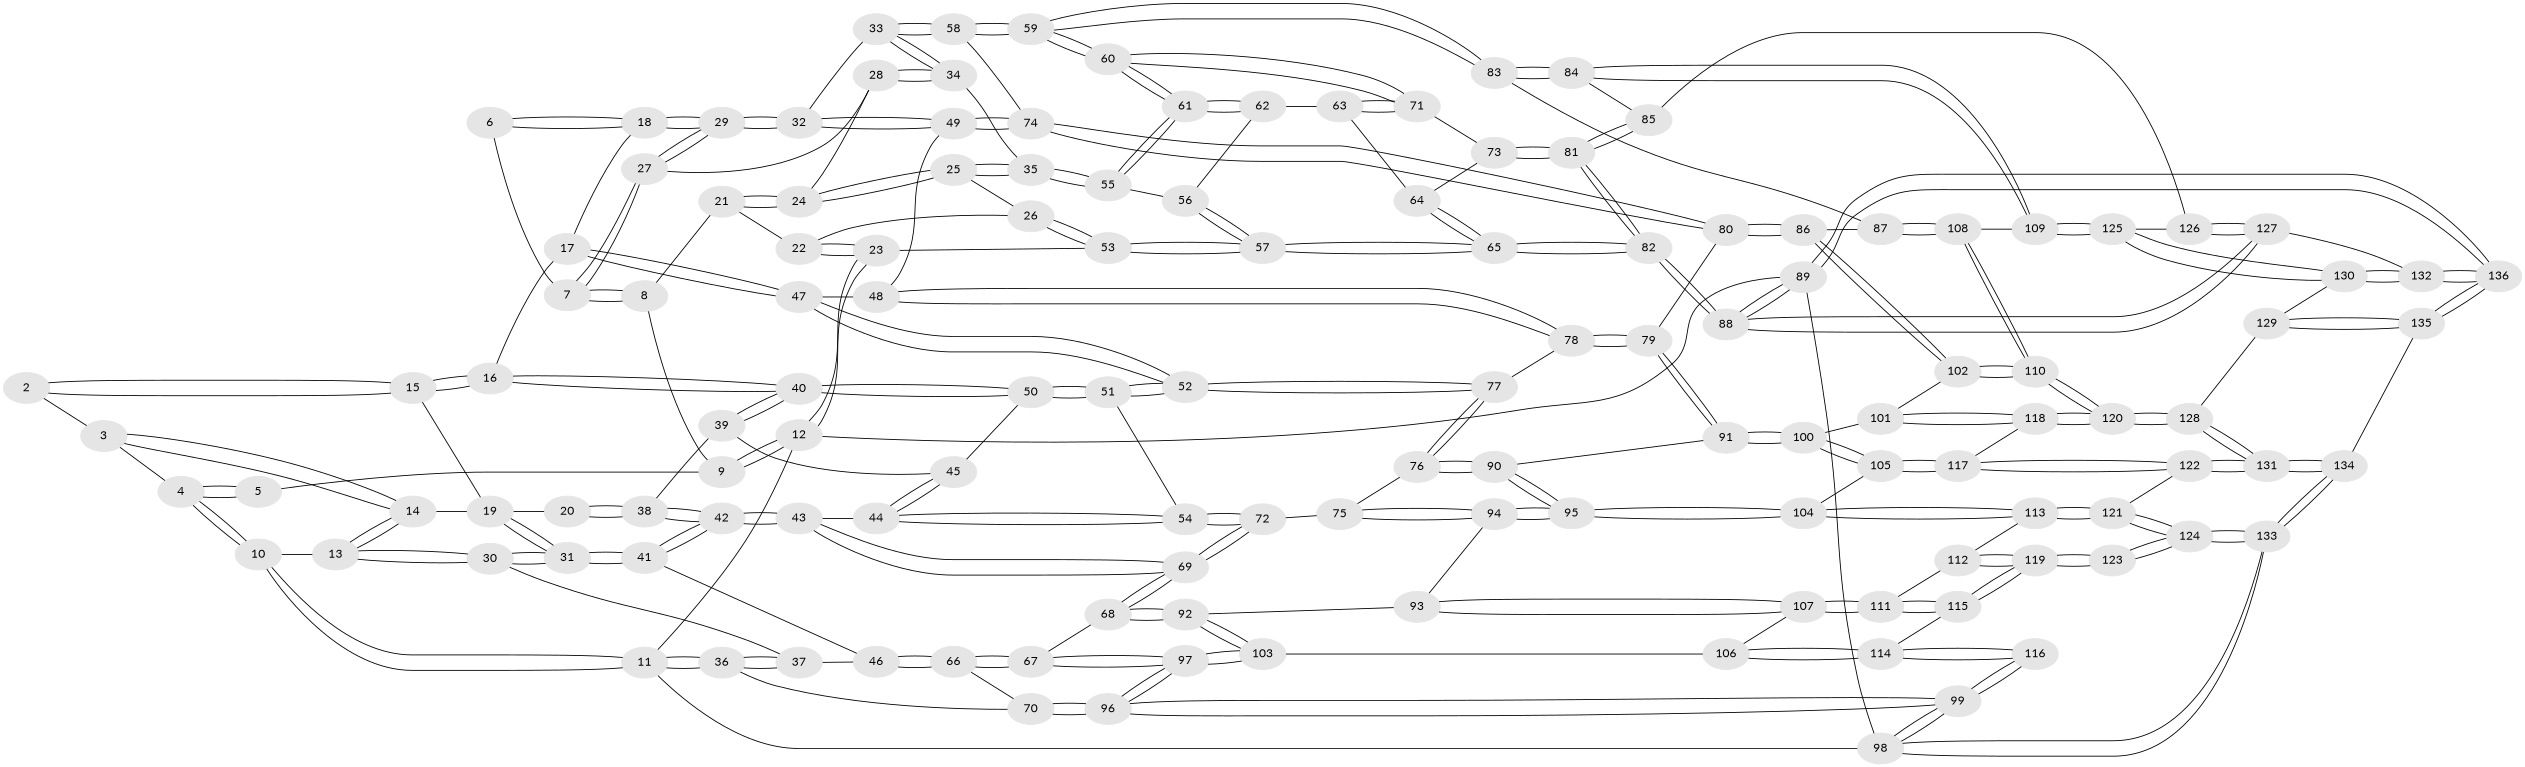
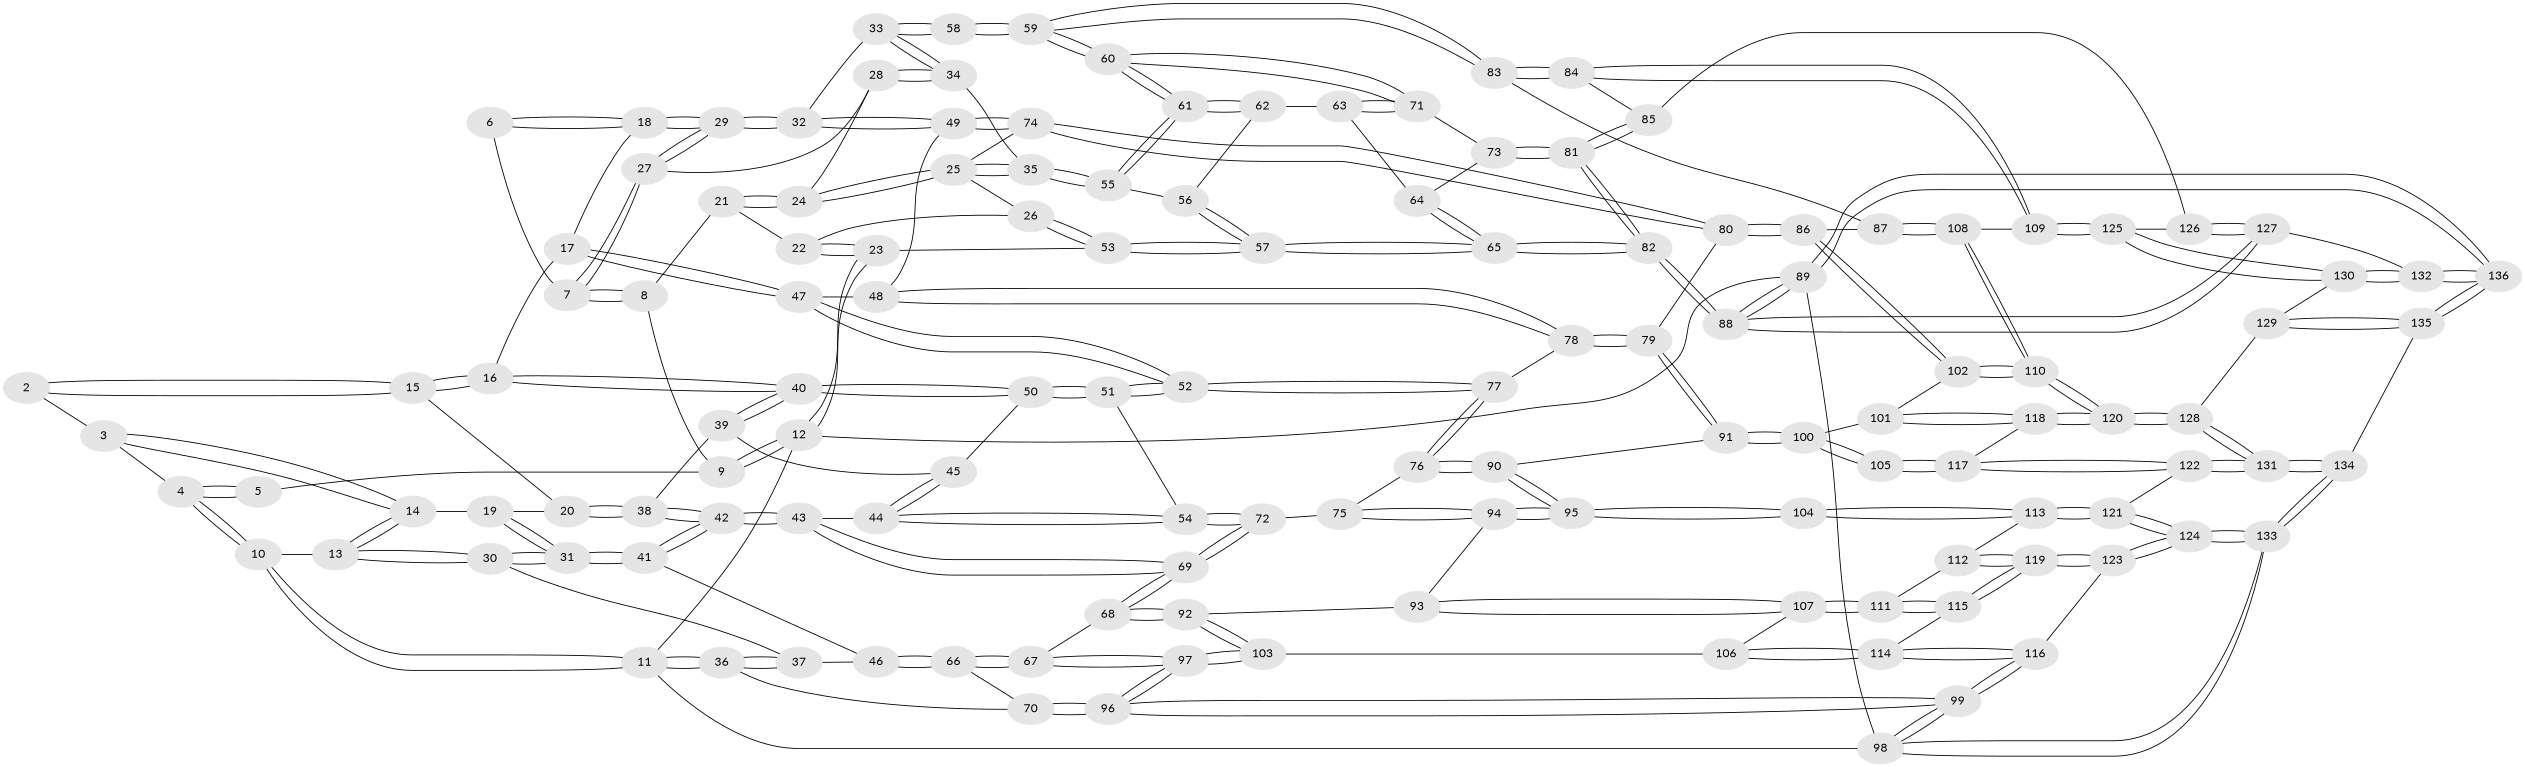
(995, 75) -> (992, 147)
(451, 450) -> (490, 450)
(1842, 490) -> none
none -> (2074, 607)
